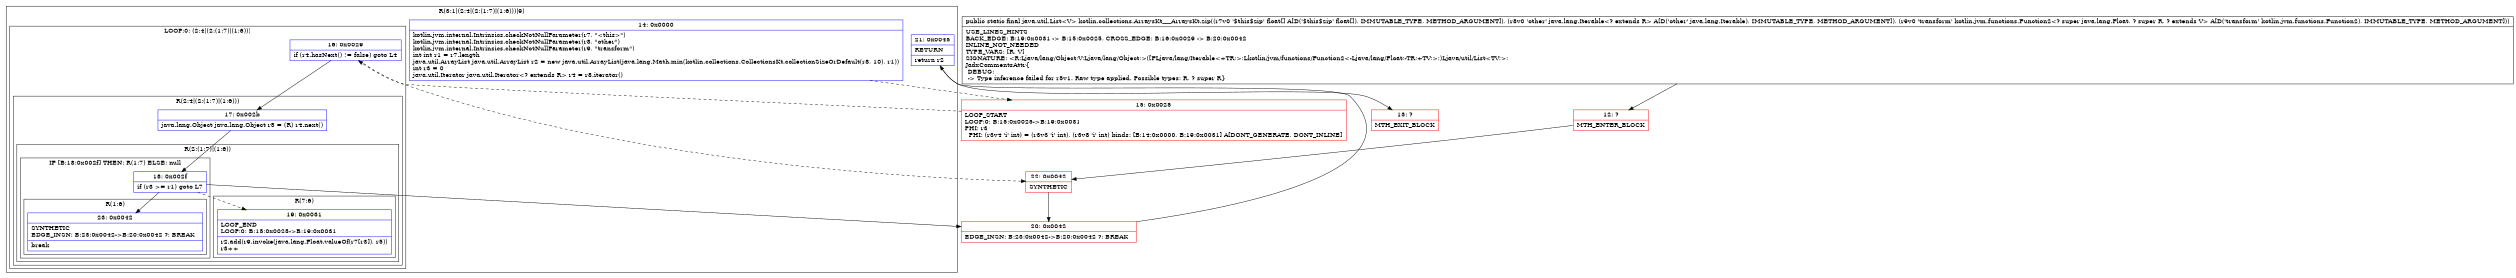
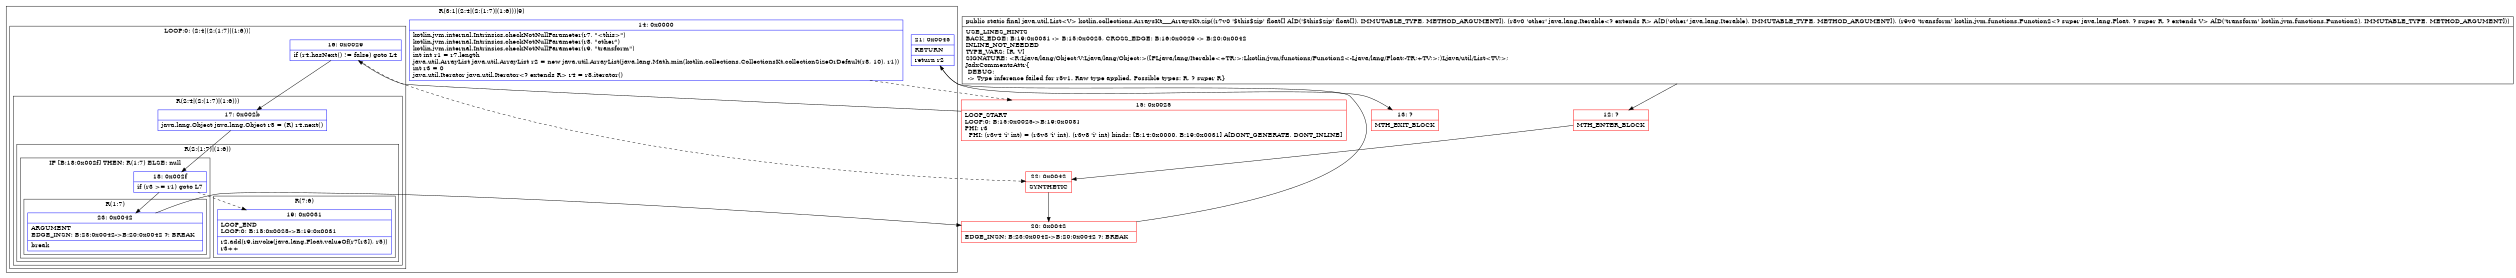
(659, 97) -> (659, 97)
(115, 204) -> (115, 204)
(582, 205) -> (555, 201)
(51, 228) -> (51, 228)
